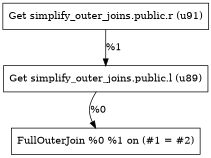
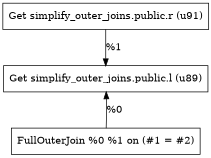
(90, 106) -> (106, 114)
